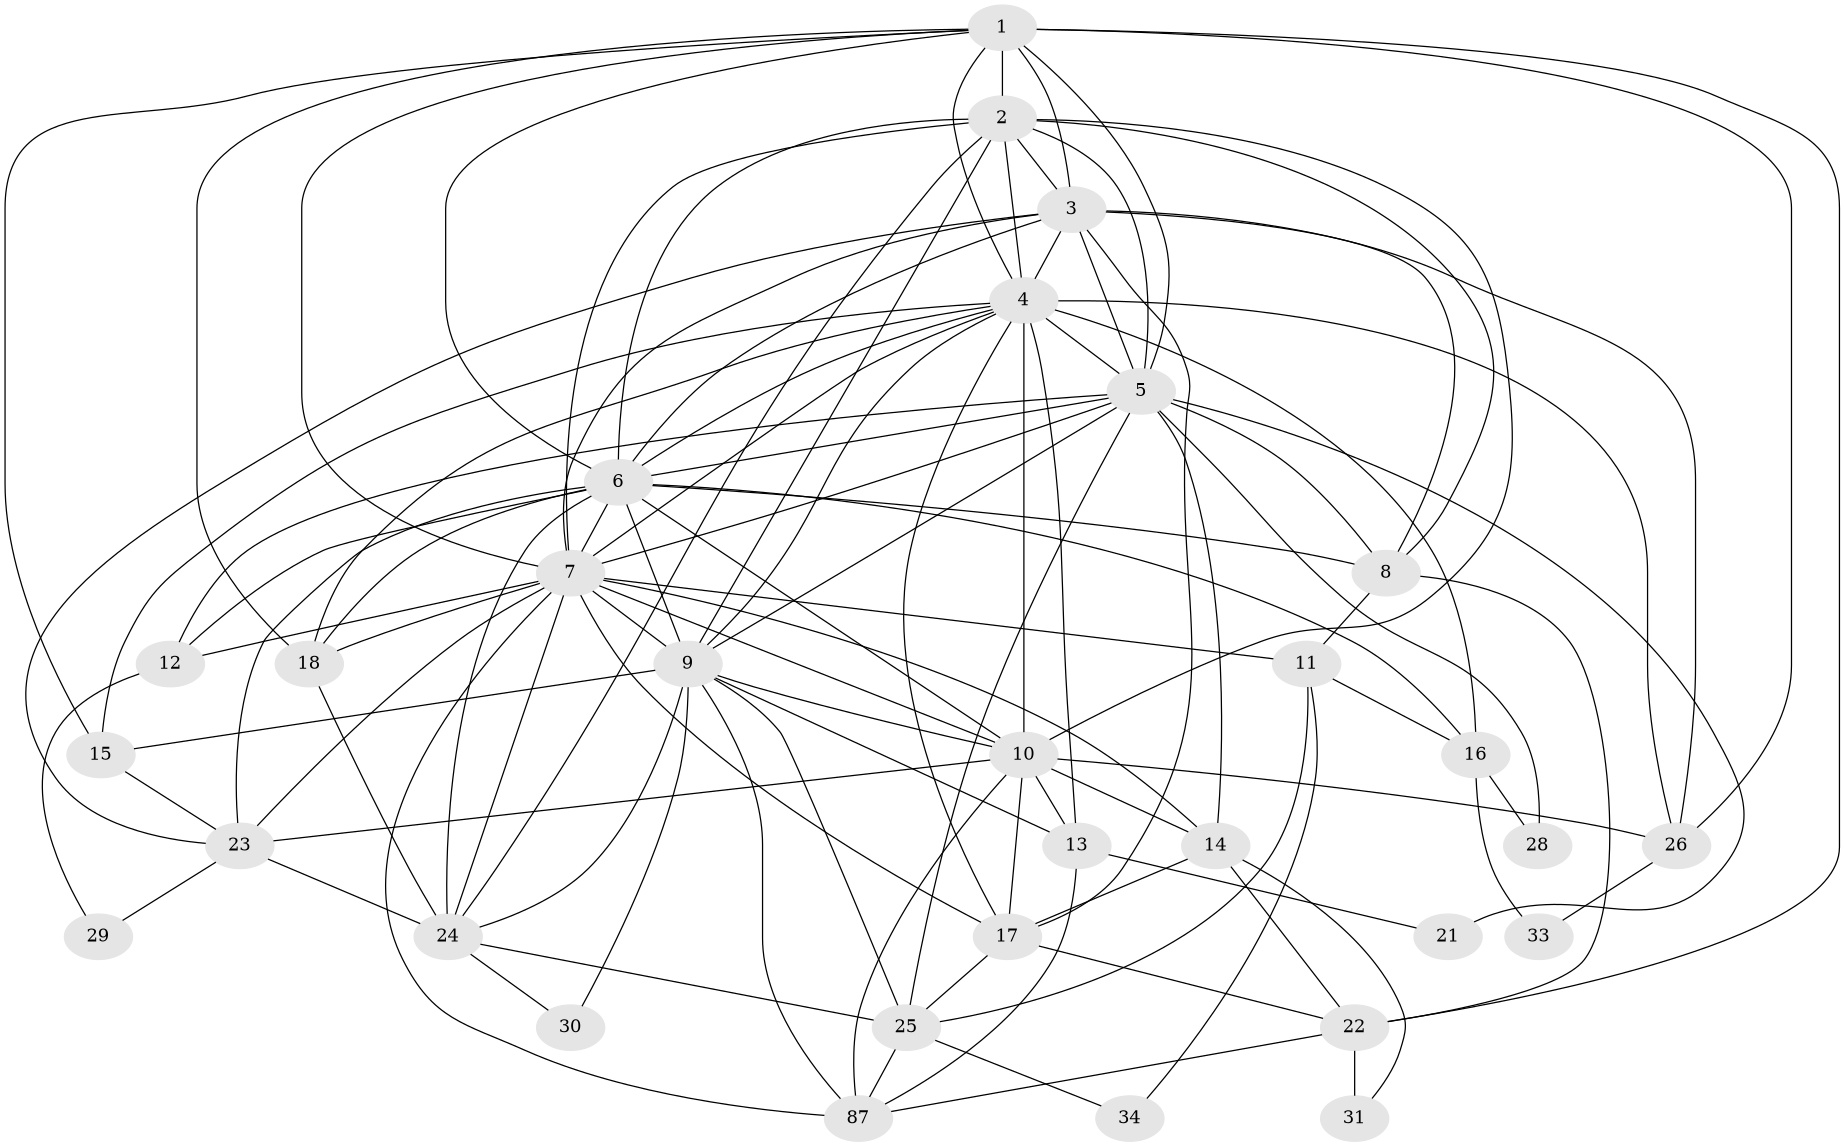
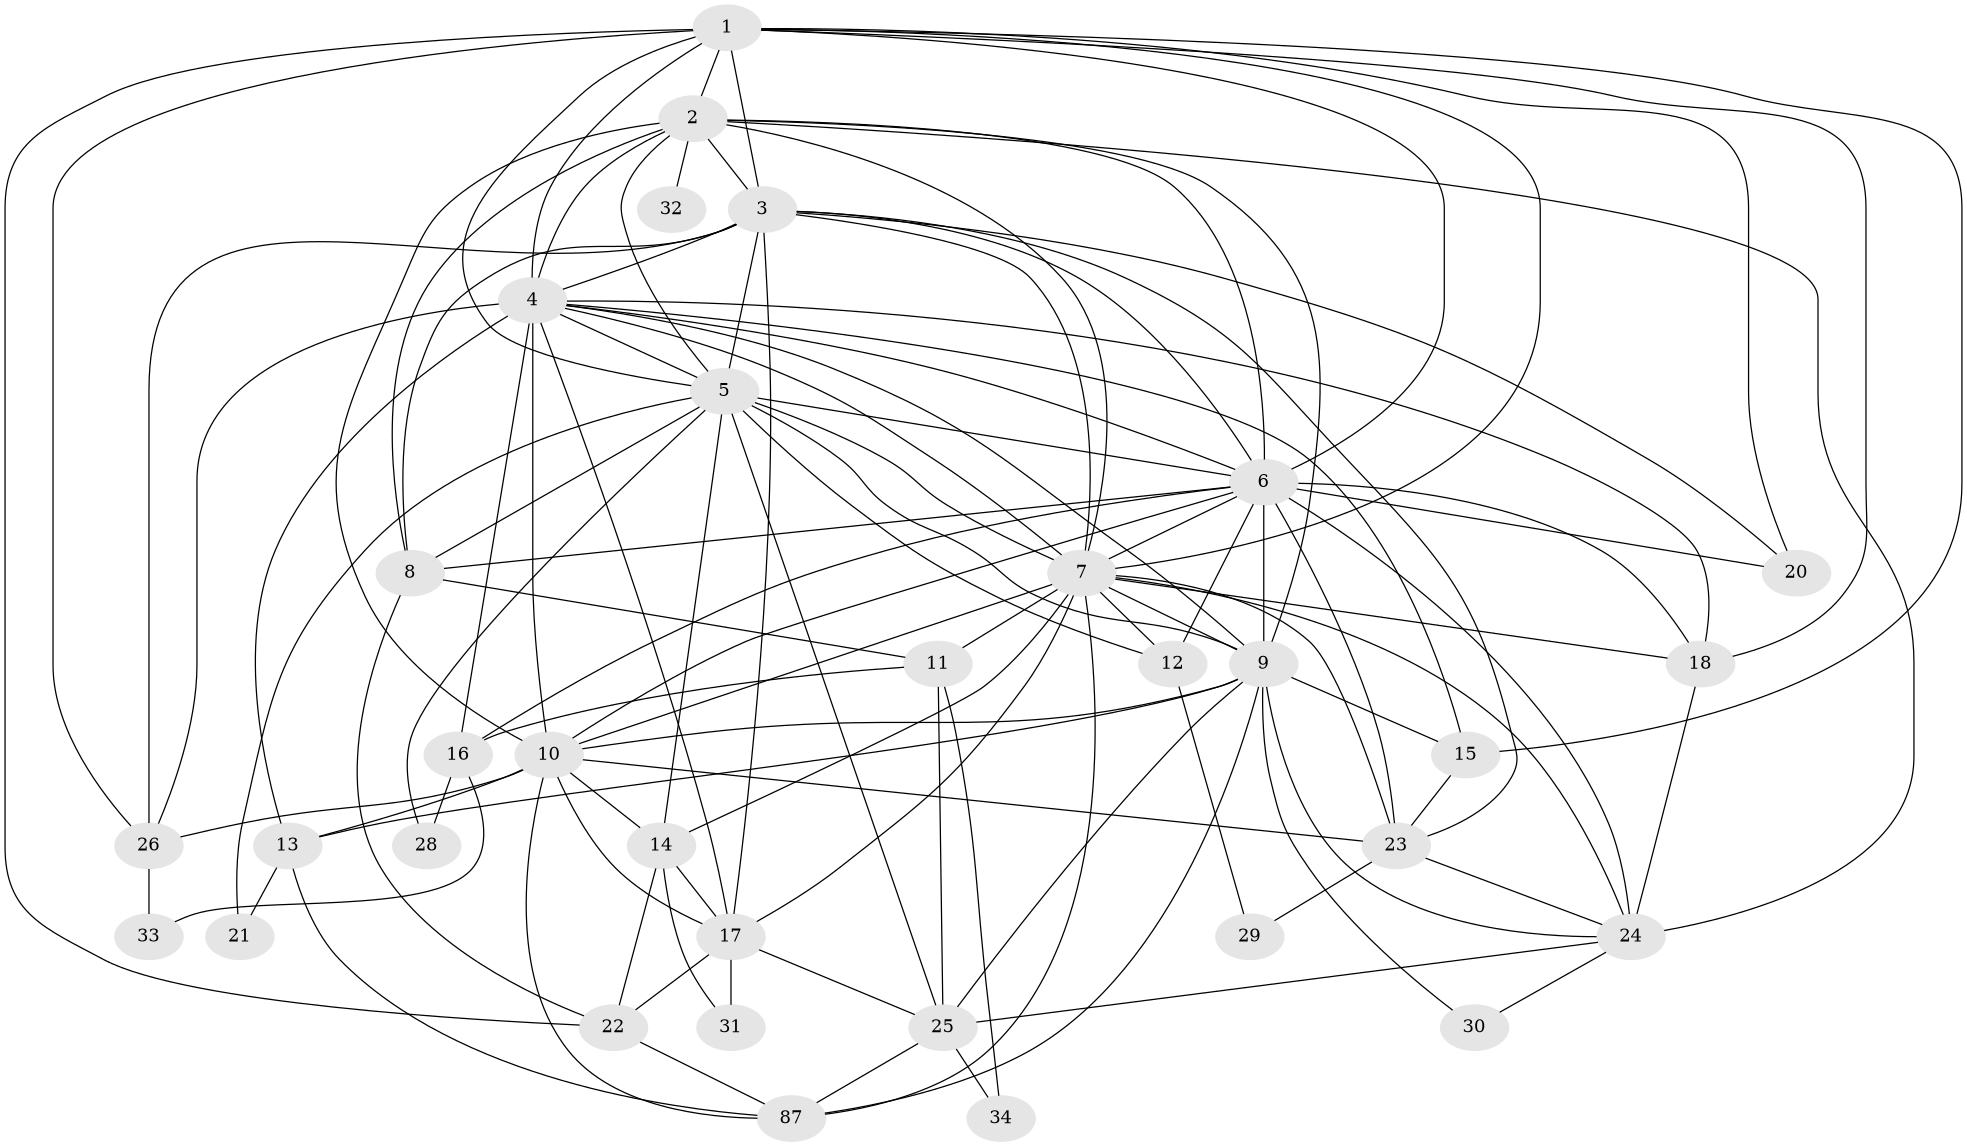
none -> (672, 210)
none -> (1797, 573)
(1355, 1073) -> (731, 982)
